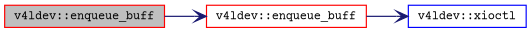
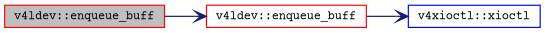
(467, 16) -> (474, 16)
